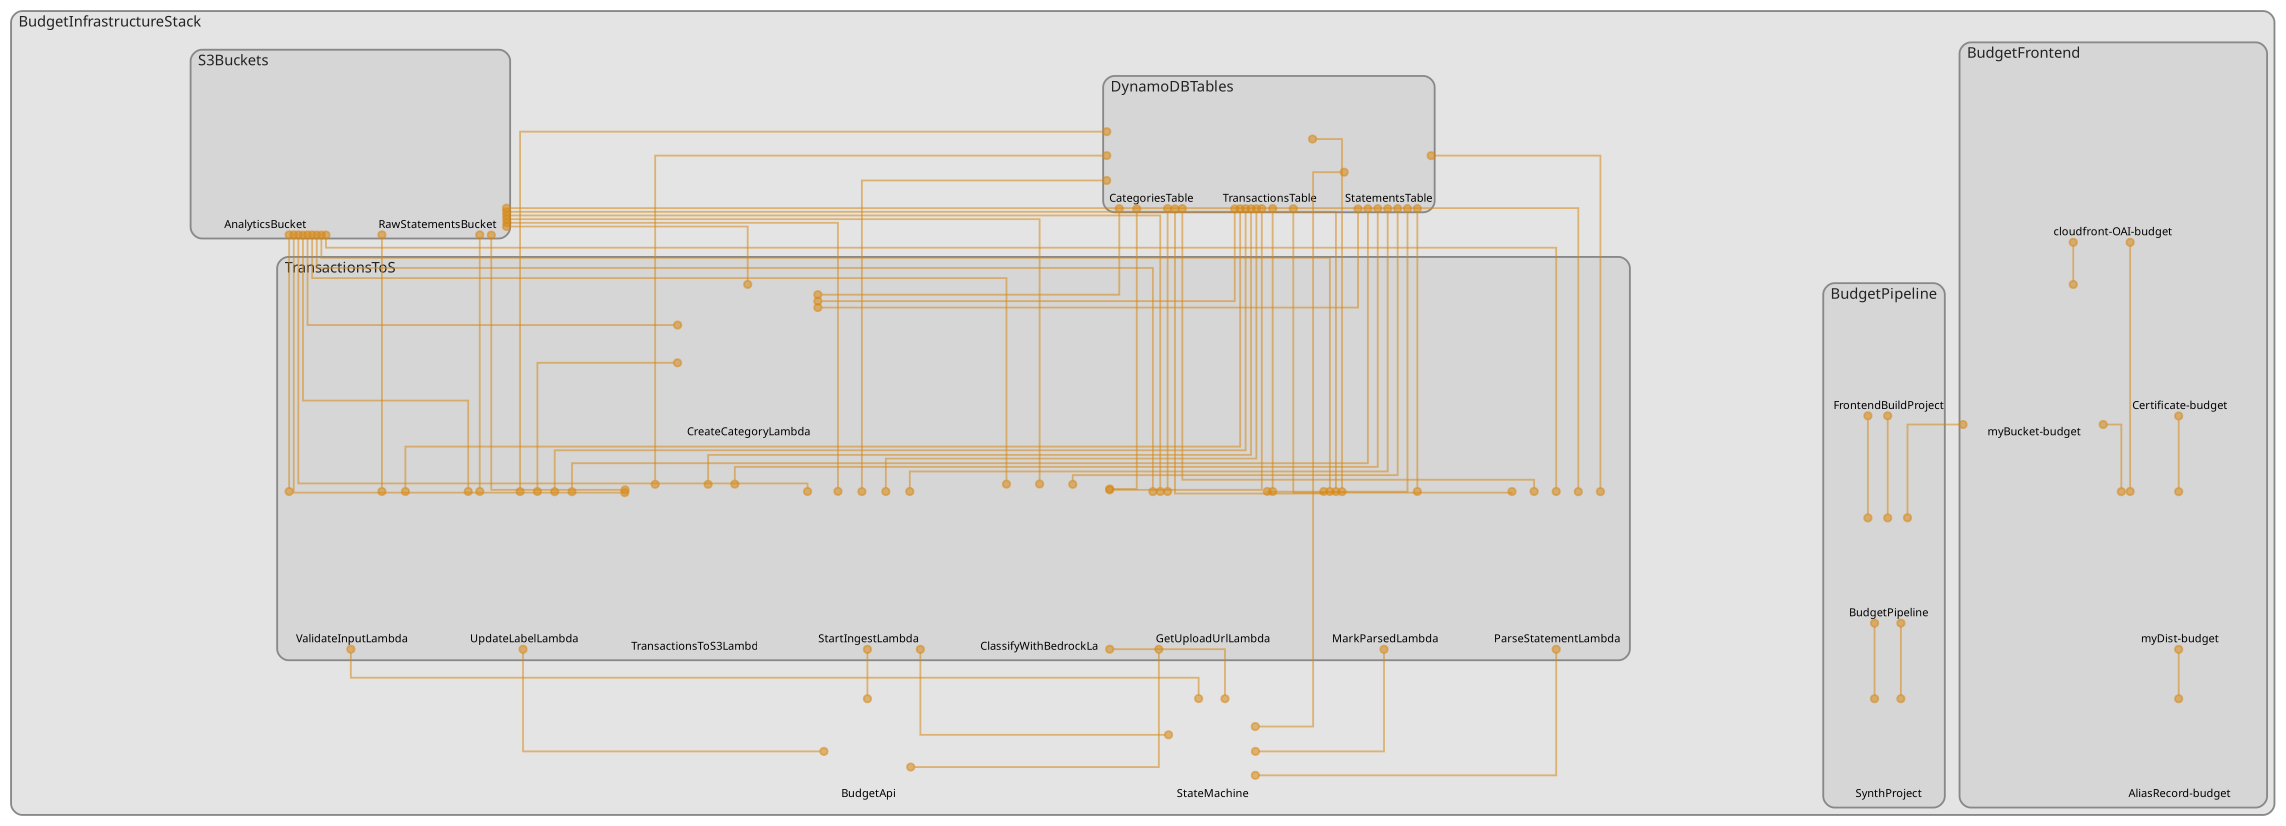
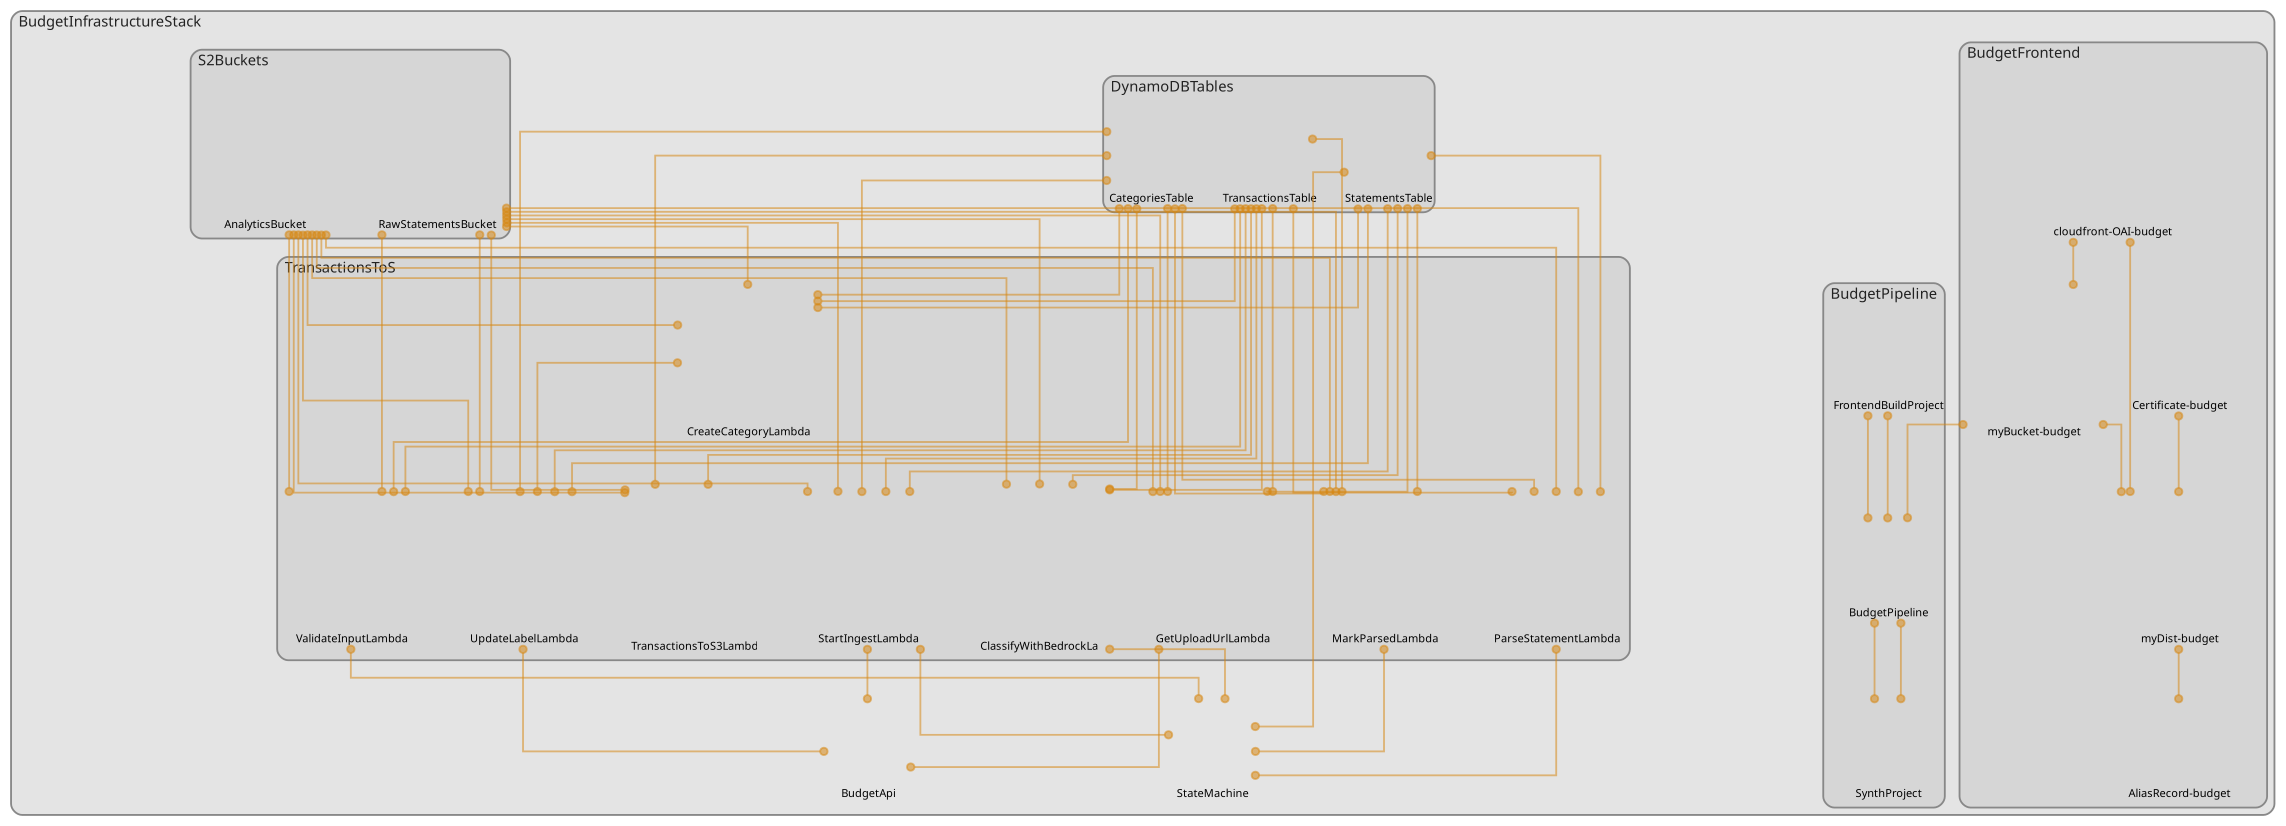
(233, 62) -> (233, 62)
none -> (853, 442)
(1378, 463) -> none
